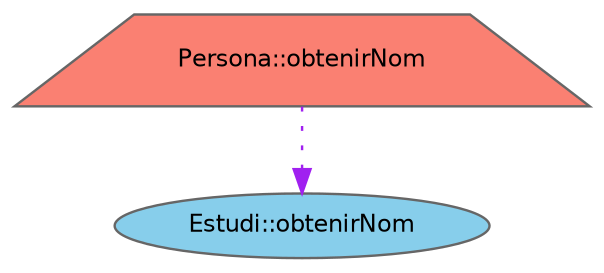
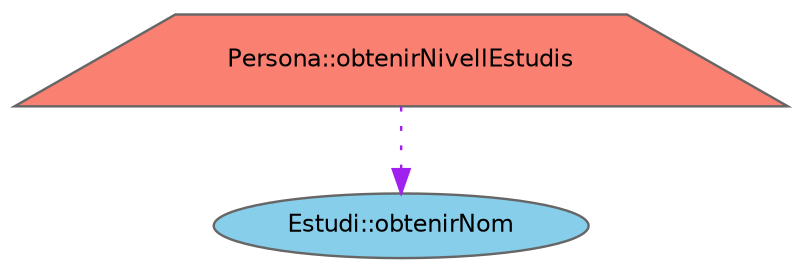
(302, 60) -> (401, 60)
